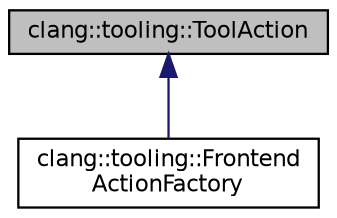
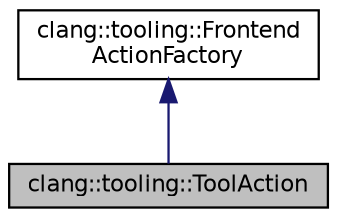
(169, 108) -> (169, 133)
